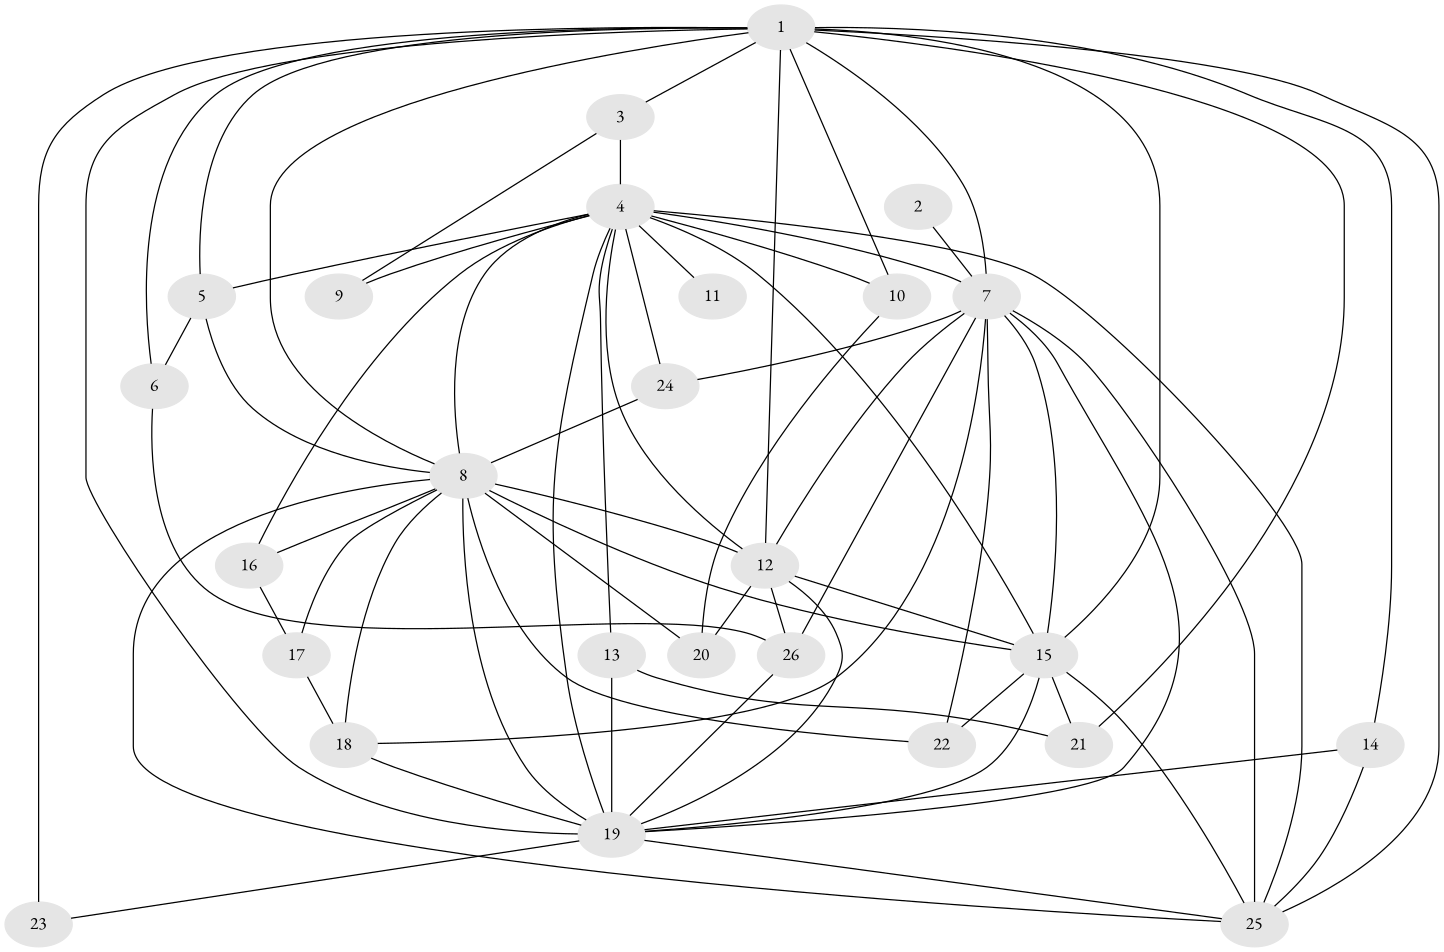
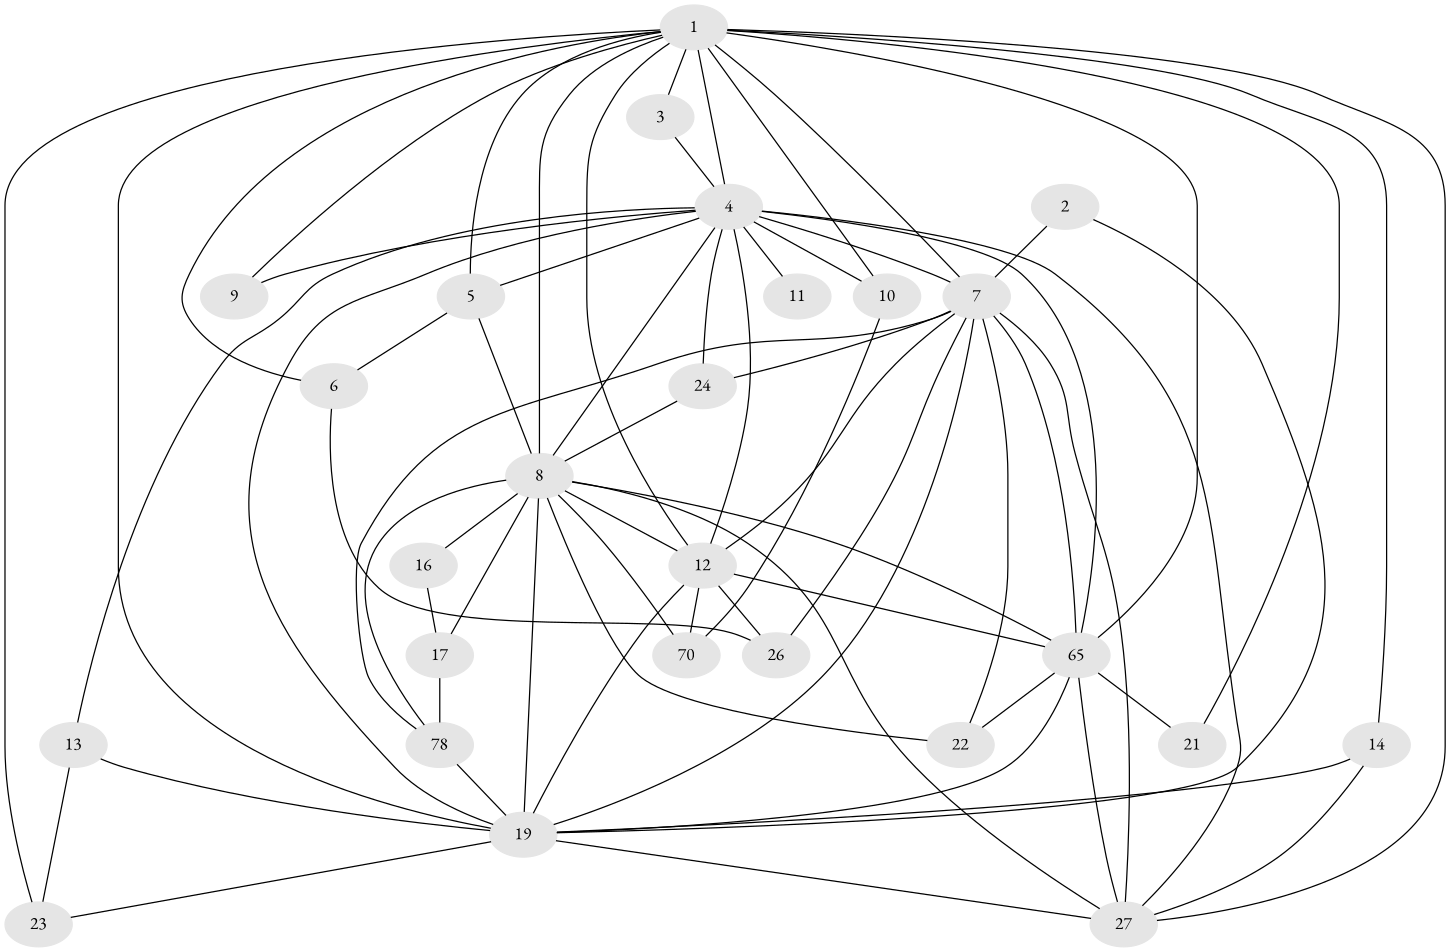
(479, 207) -> (439, 125)
(390, 342) -> (711, 117)
(701, 655) -> (686, 655)
(1044, 655) -> (1076, 655)
(842, 707) -> (56, 835)
(344, 745) -> (440, 745)
(701, 745) -> (1253, 750)
(1255, 924) -> (1124, 924)
